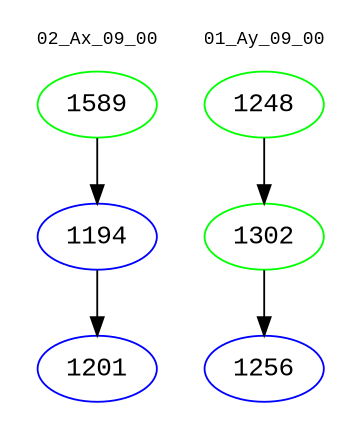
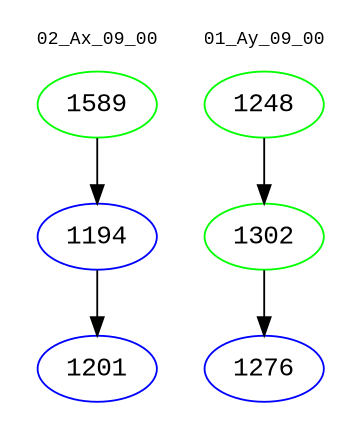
(264, 369) -> (264, 369)
